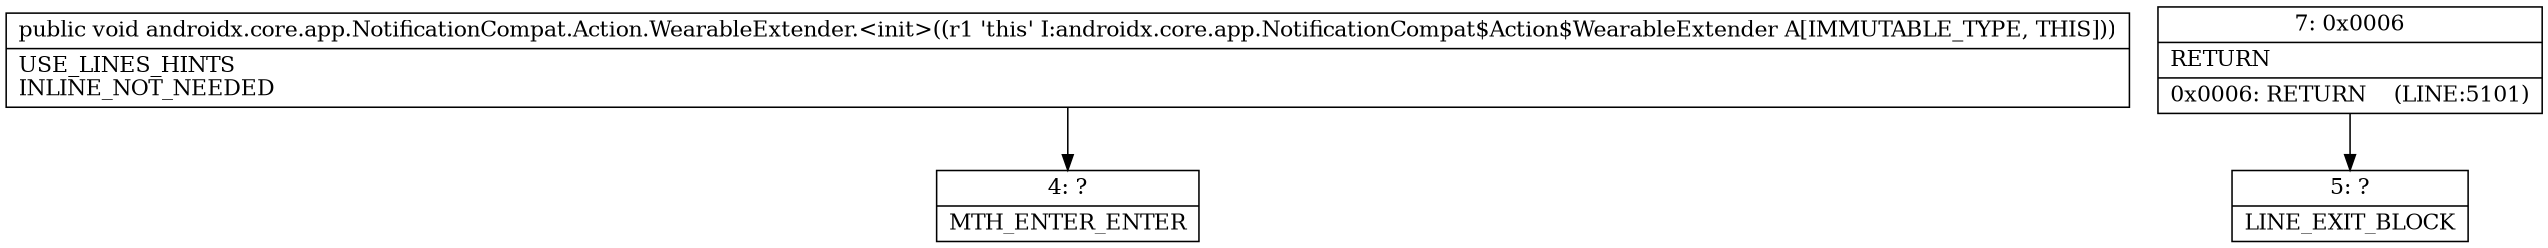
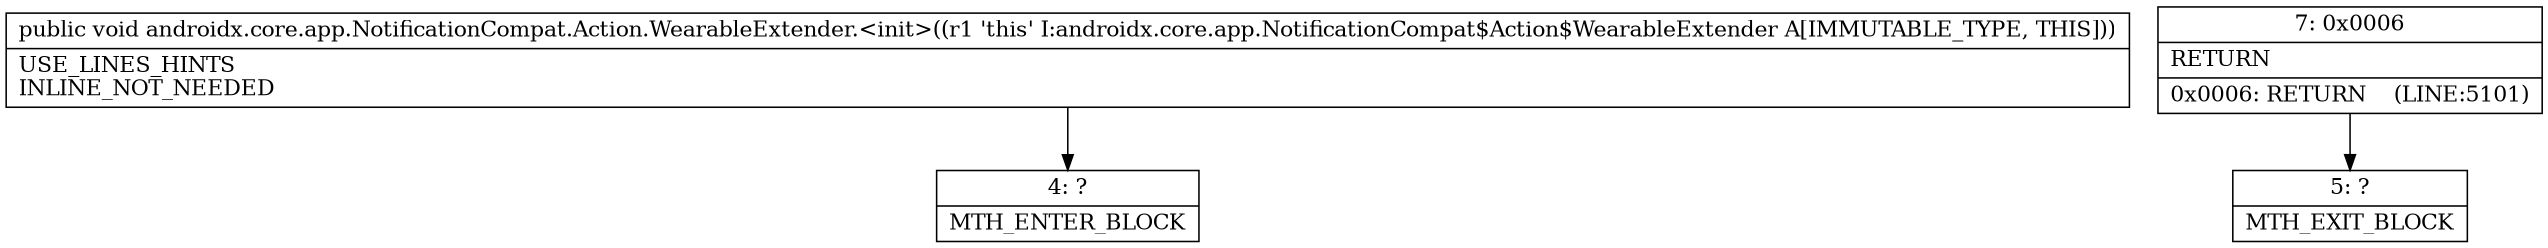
(1068, 223) -> (1068, 223)
(2350, 223) -> (2350, 223)
